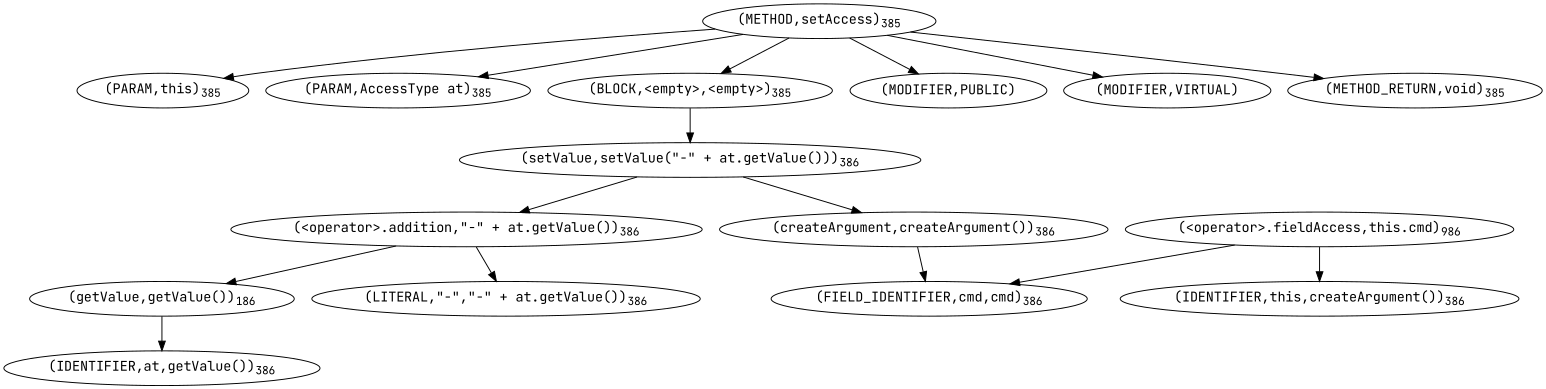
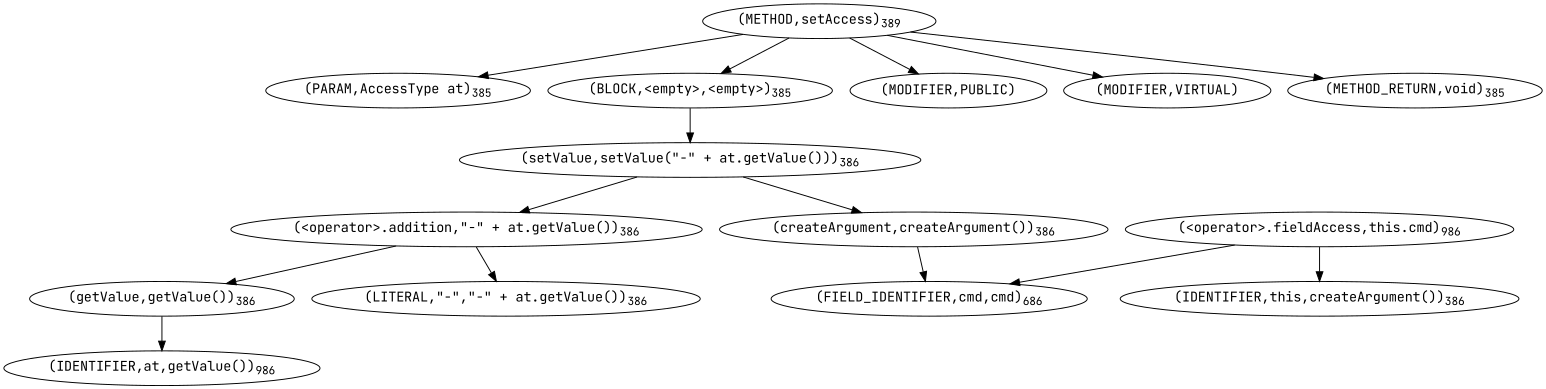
(891, 20) -> (891, 20)
(163, 91) -> none
(246, 297) -> (246, 297)
(1033, 297) -> (1033, 297)
(266, 367) -> (266, 367)
